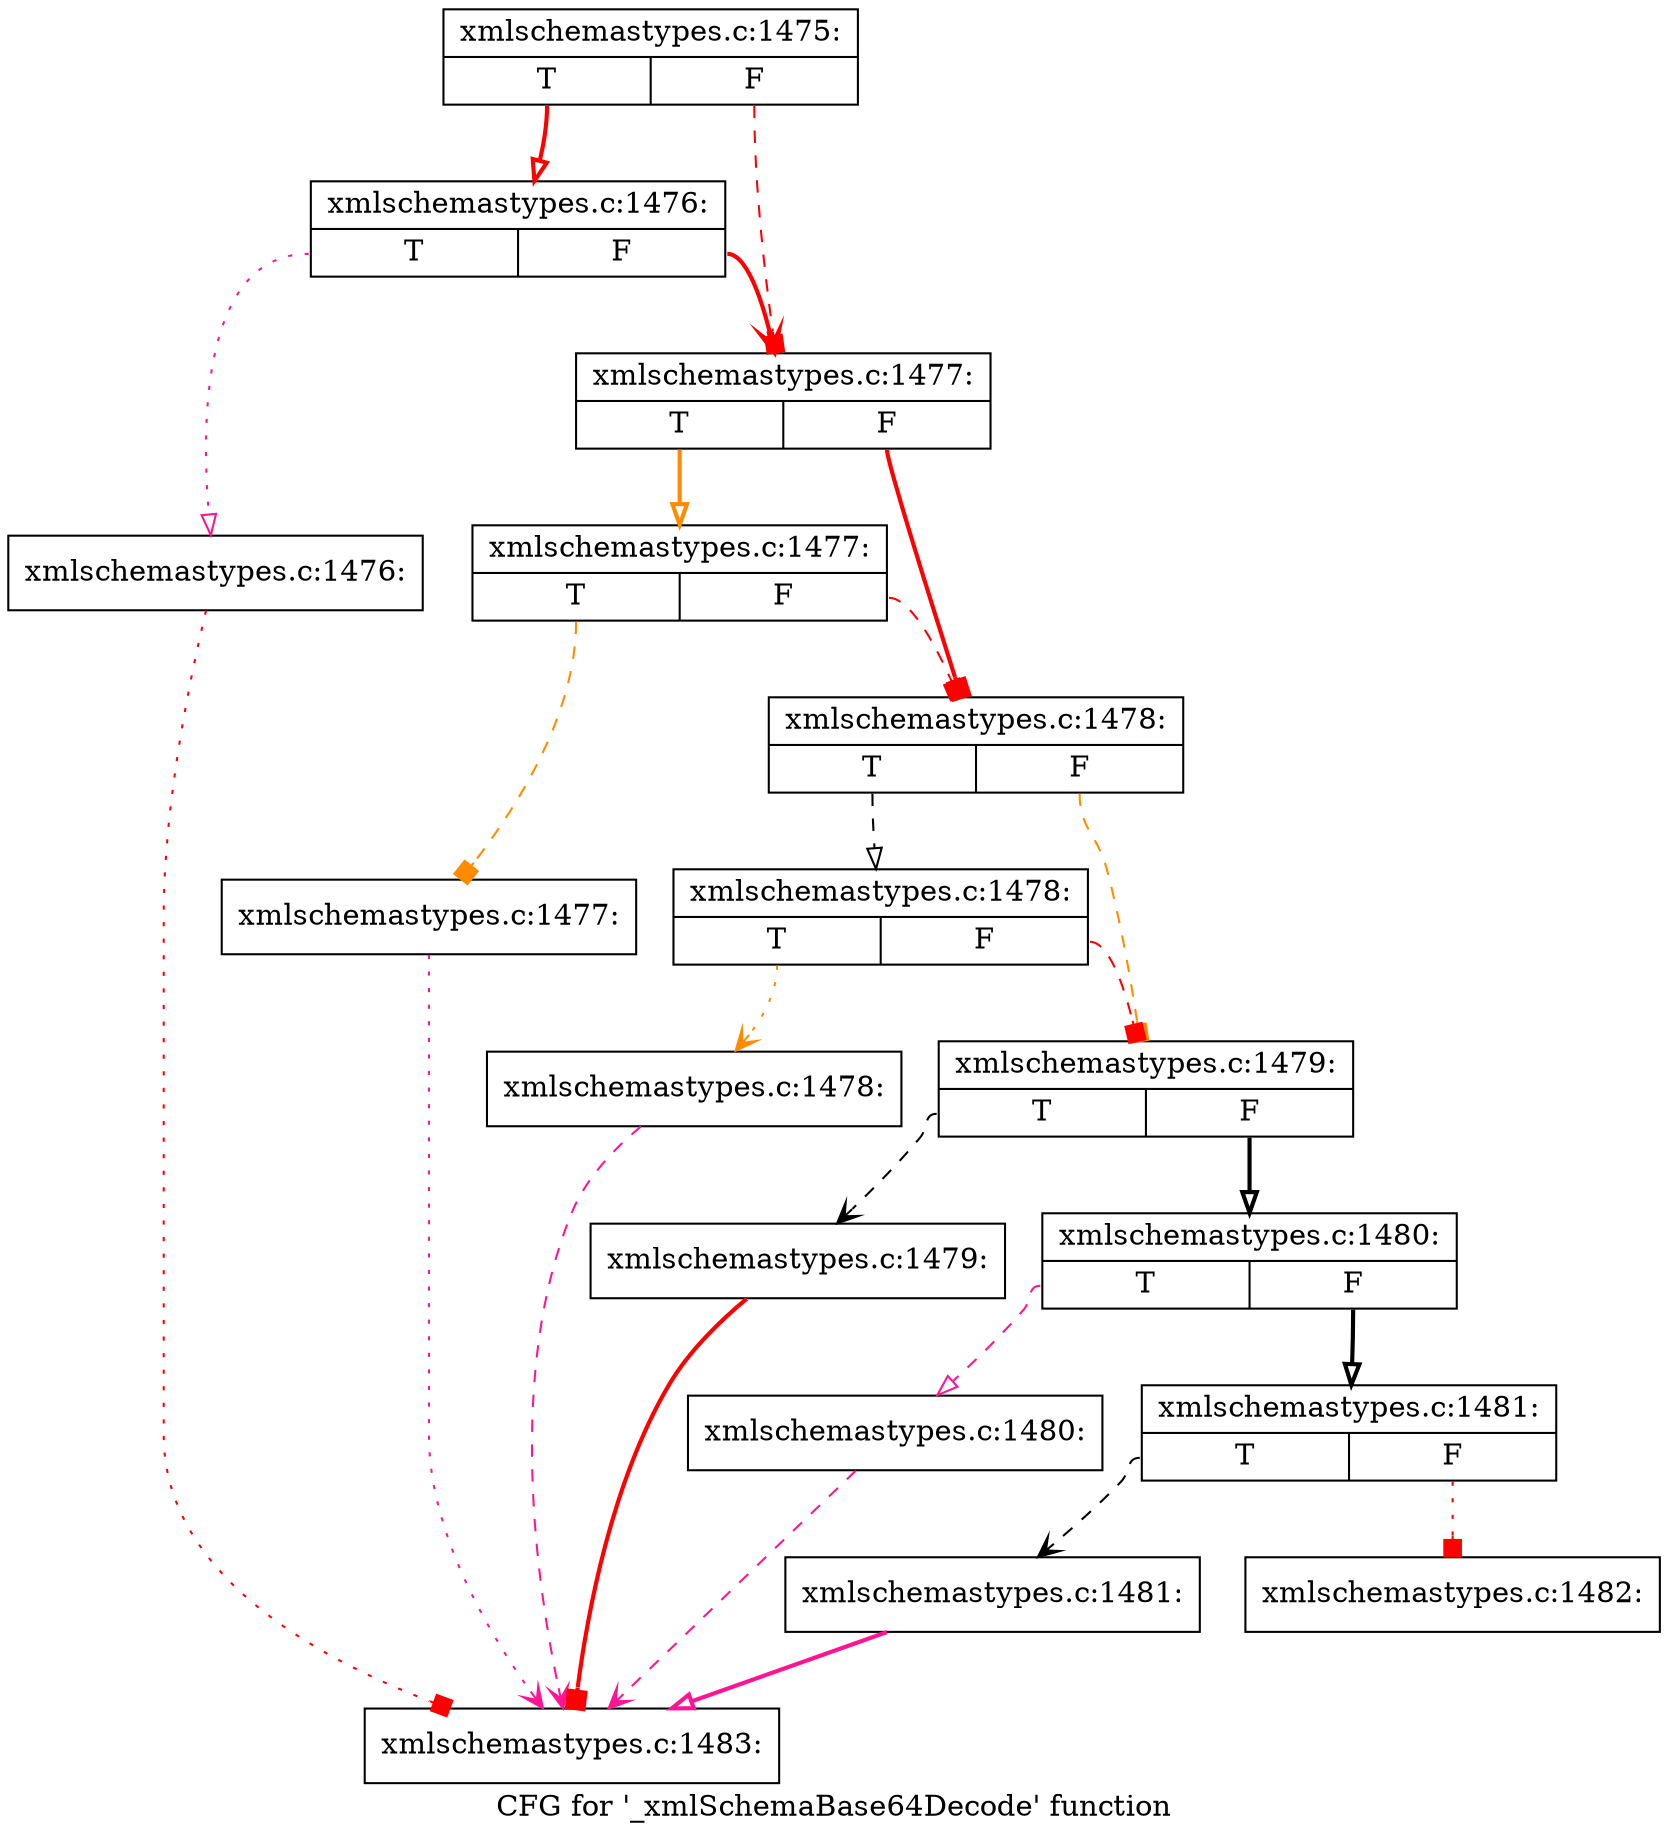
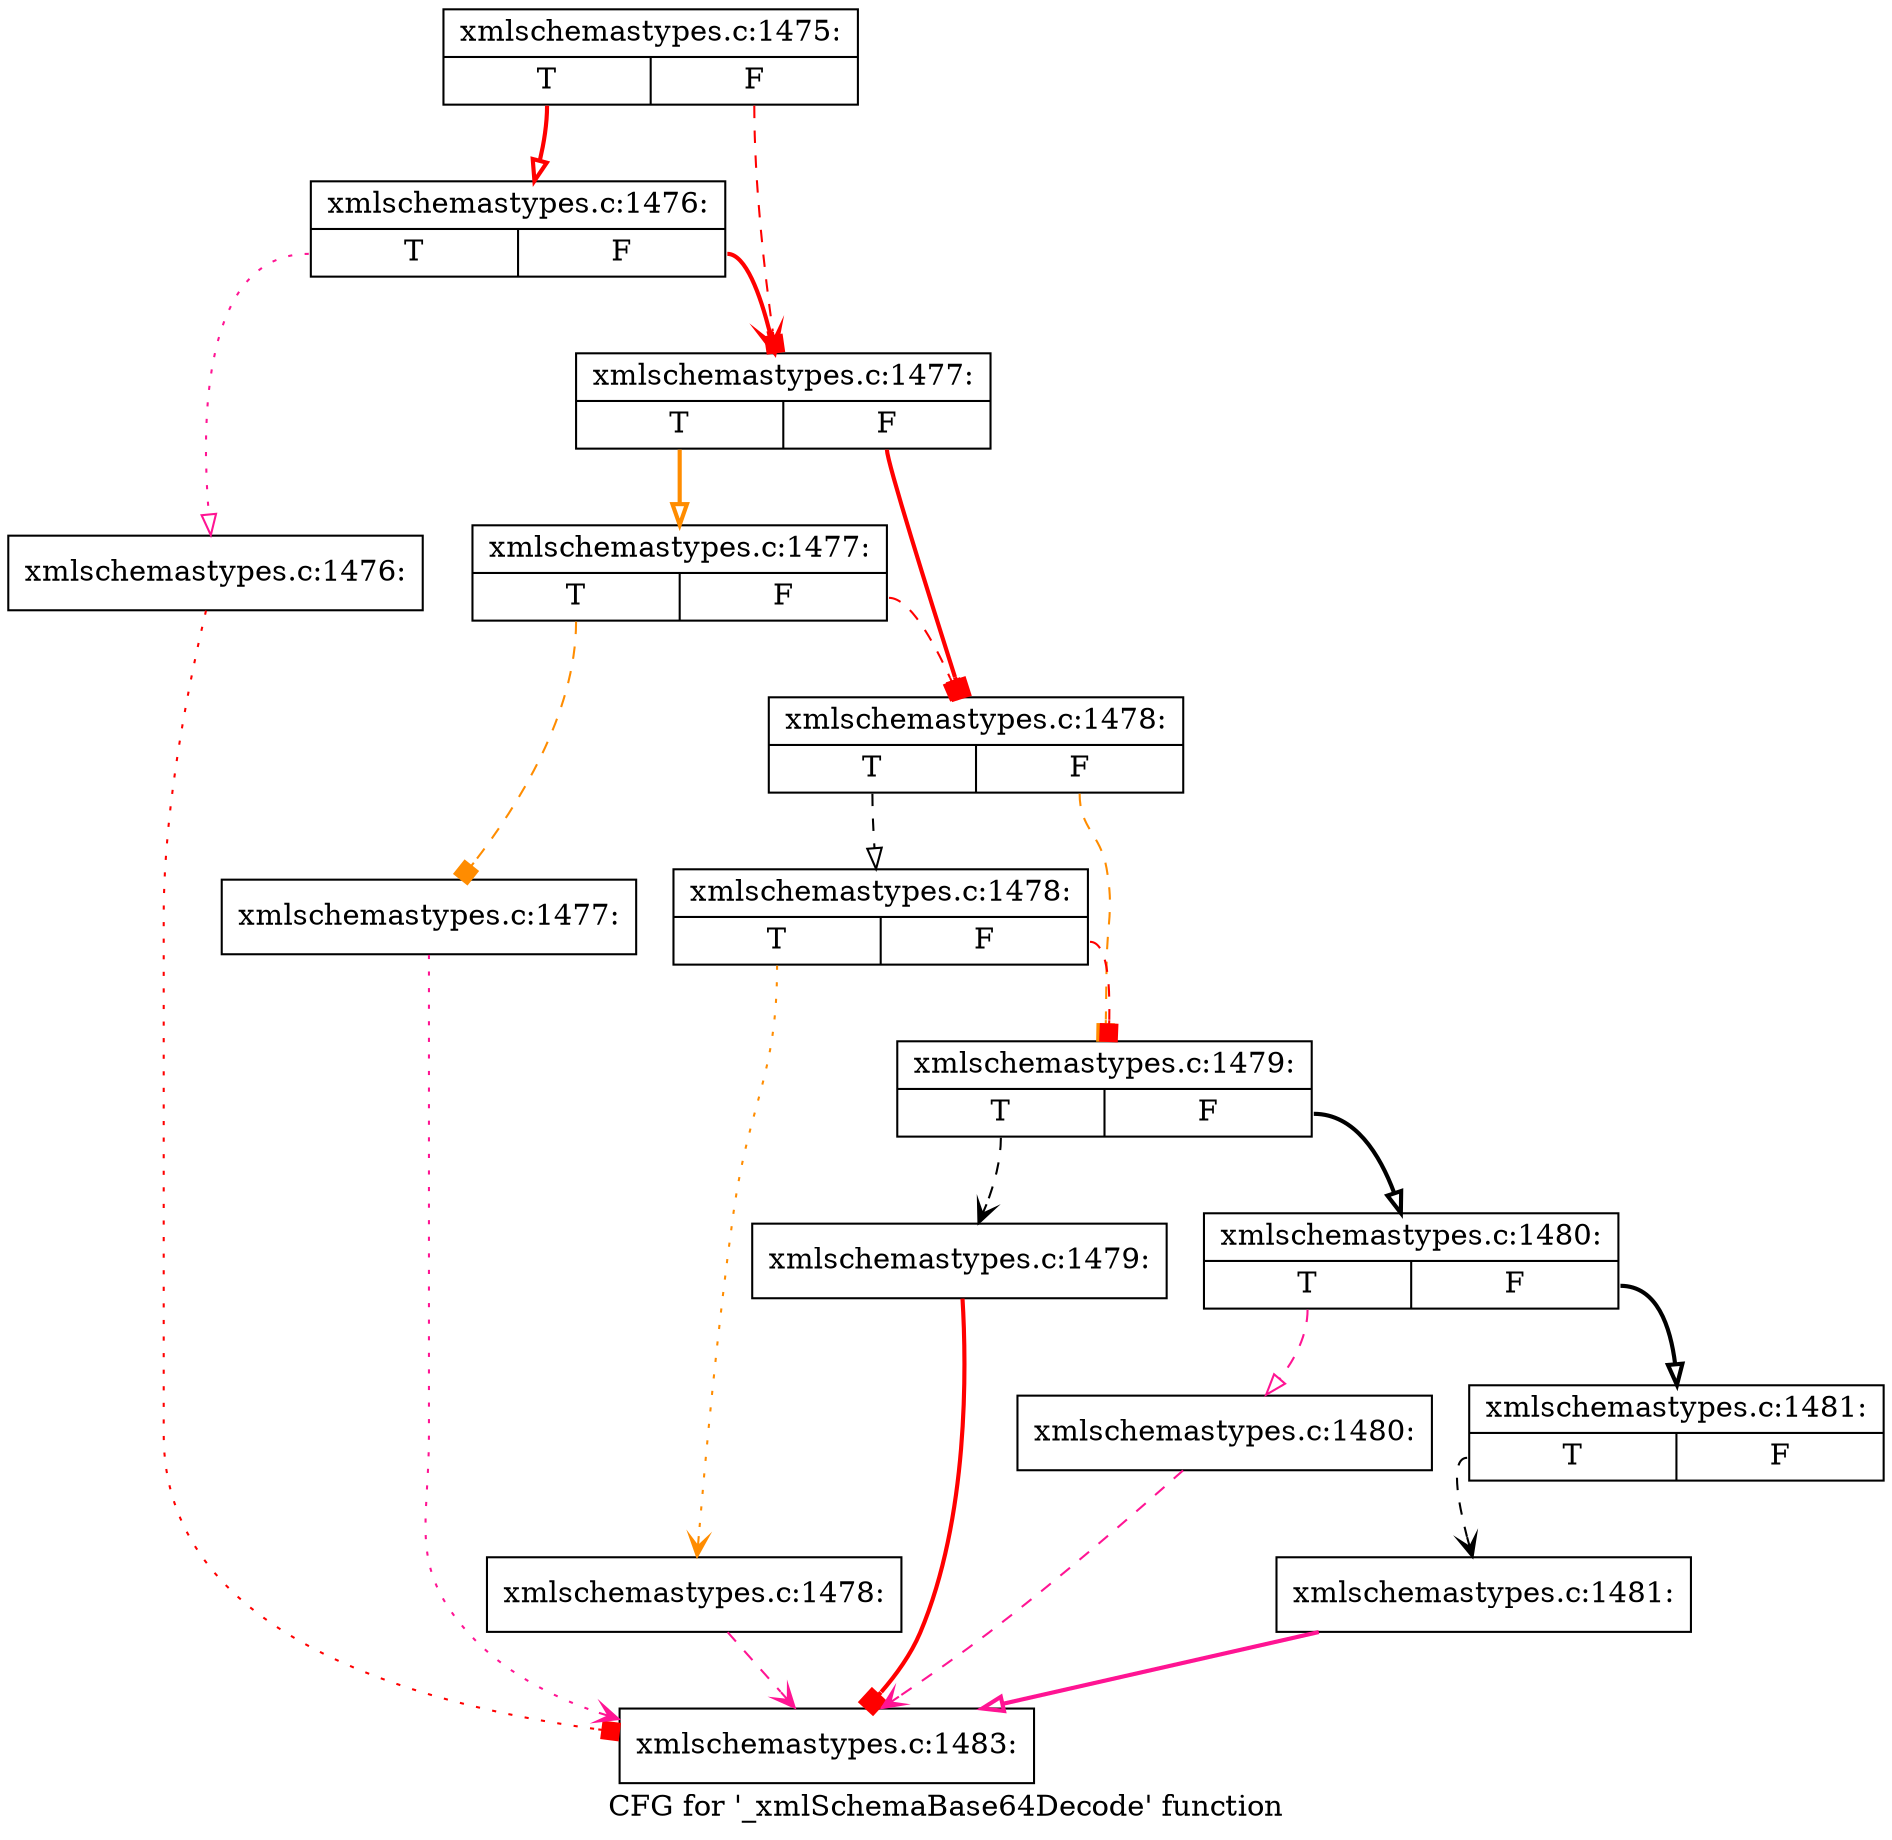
(1453, 1595) -> none
